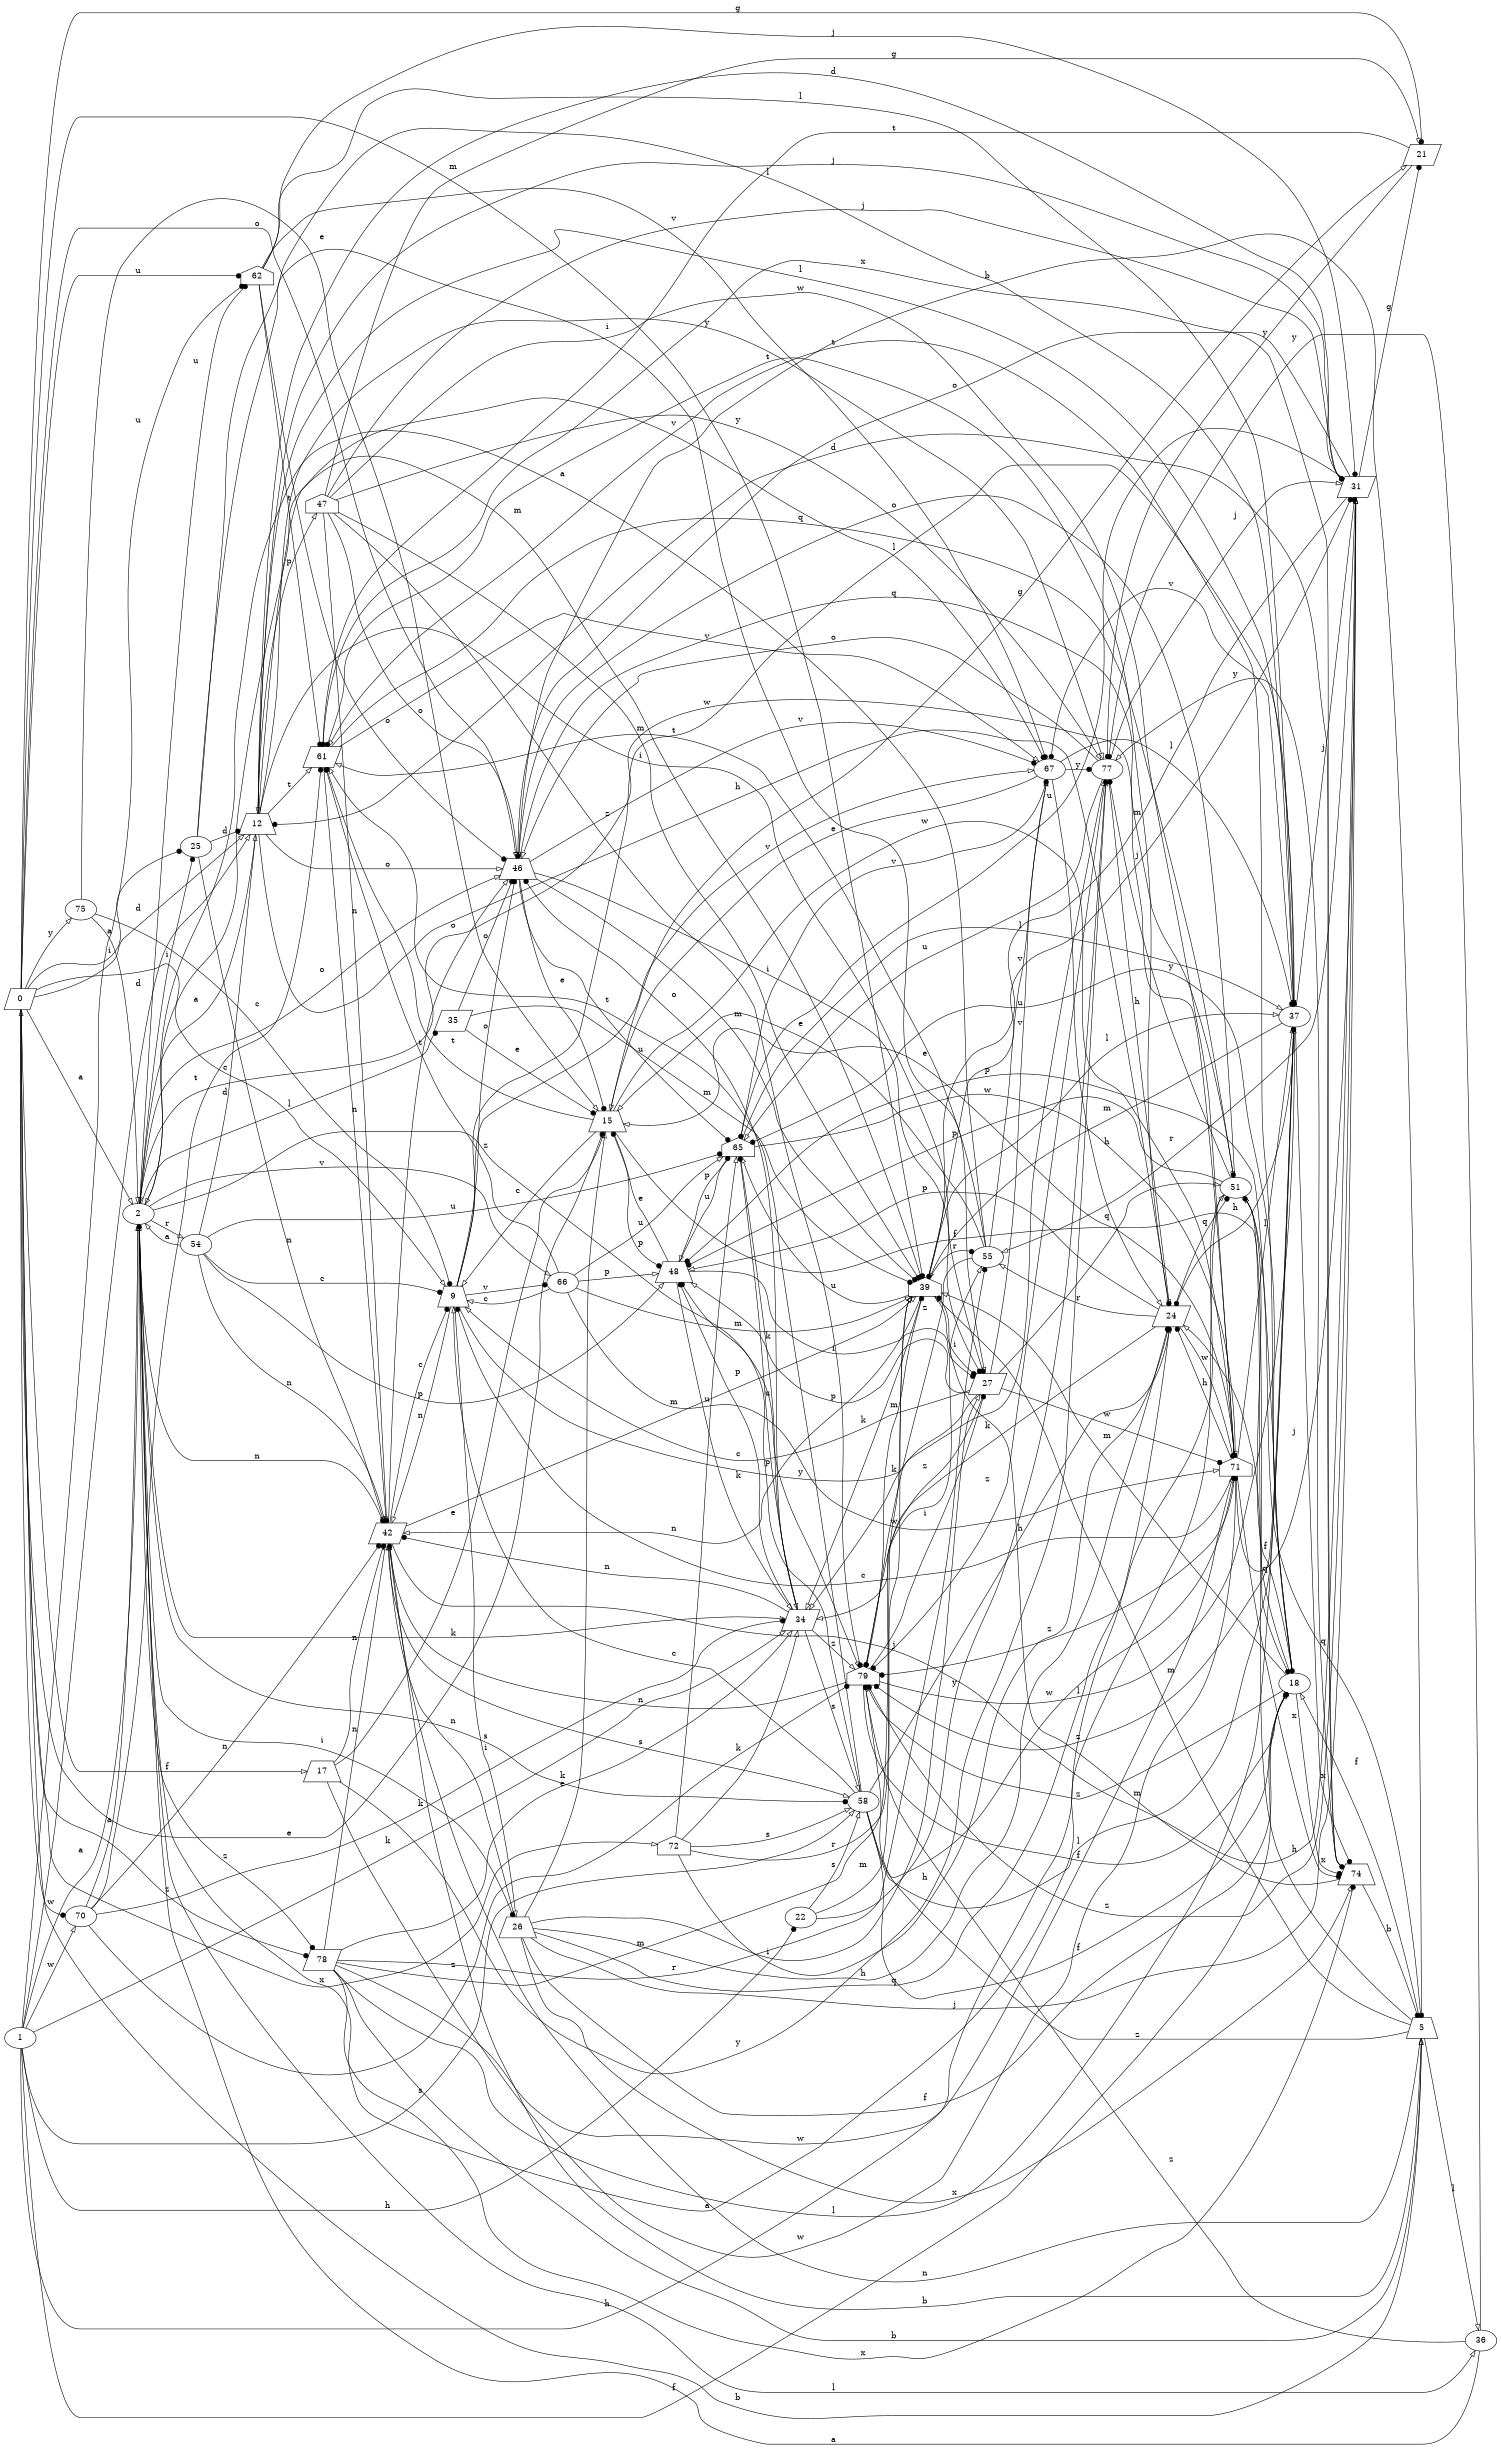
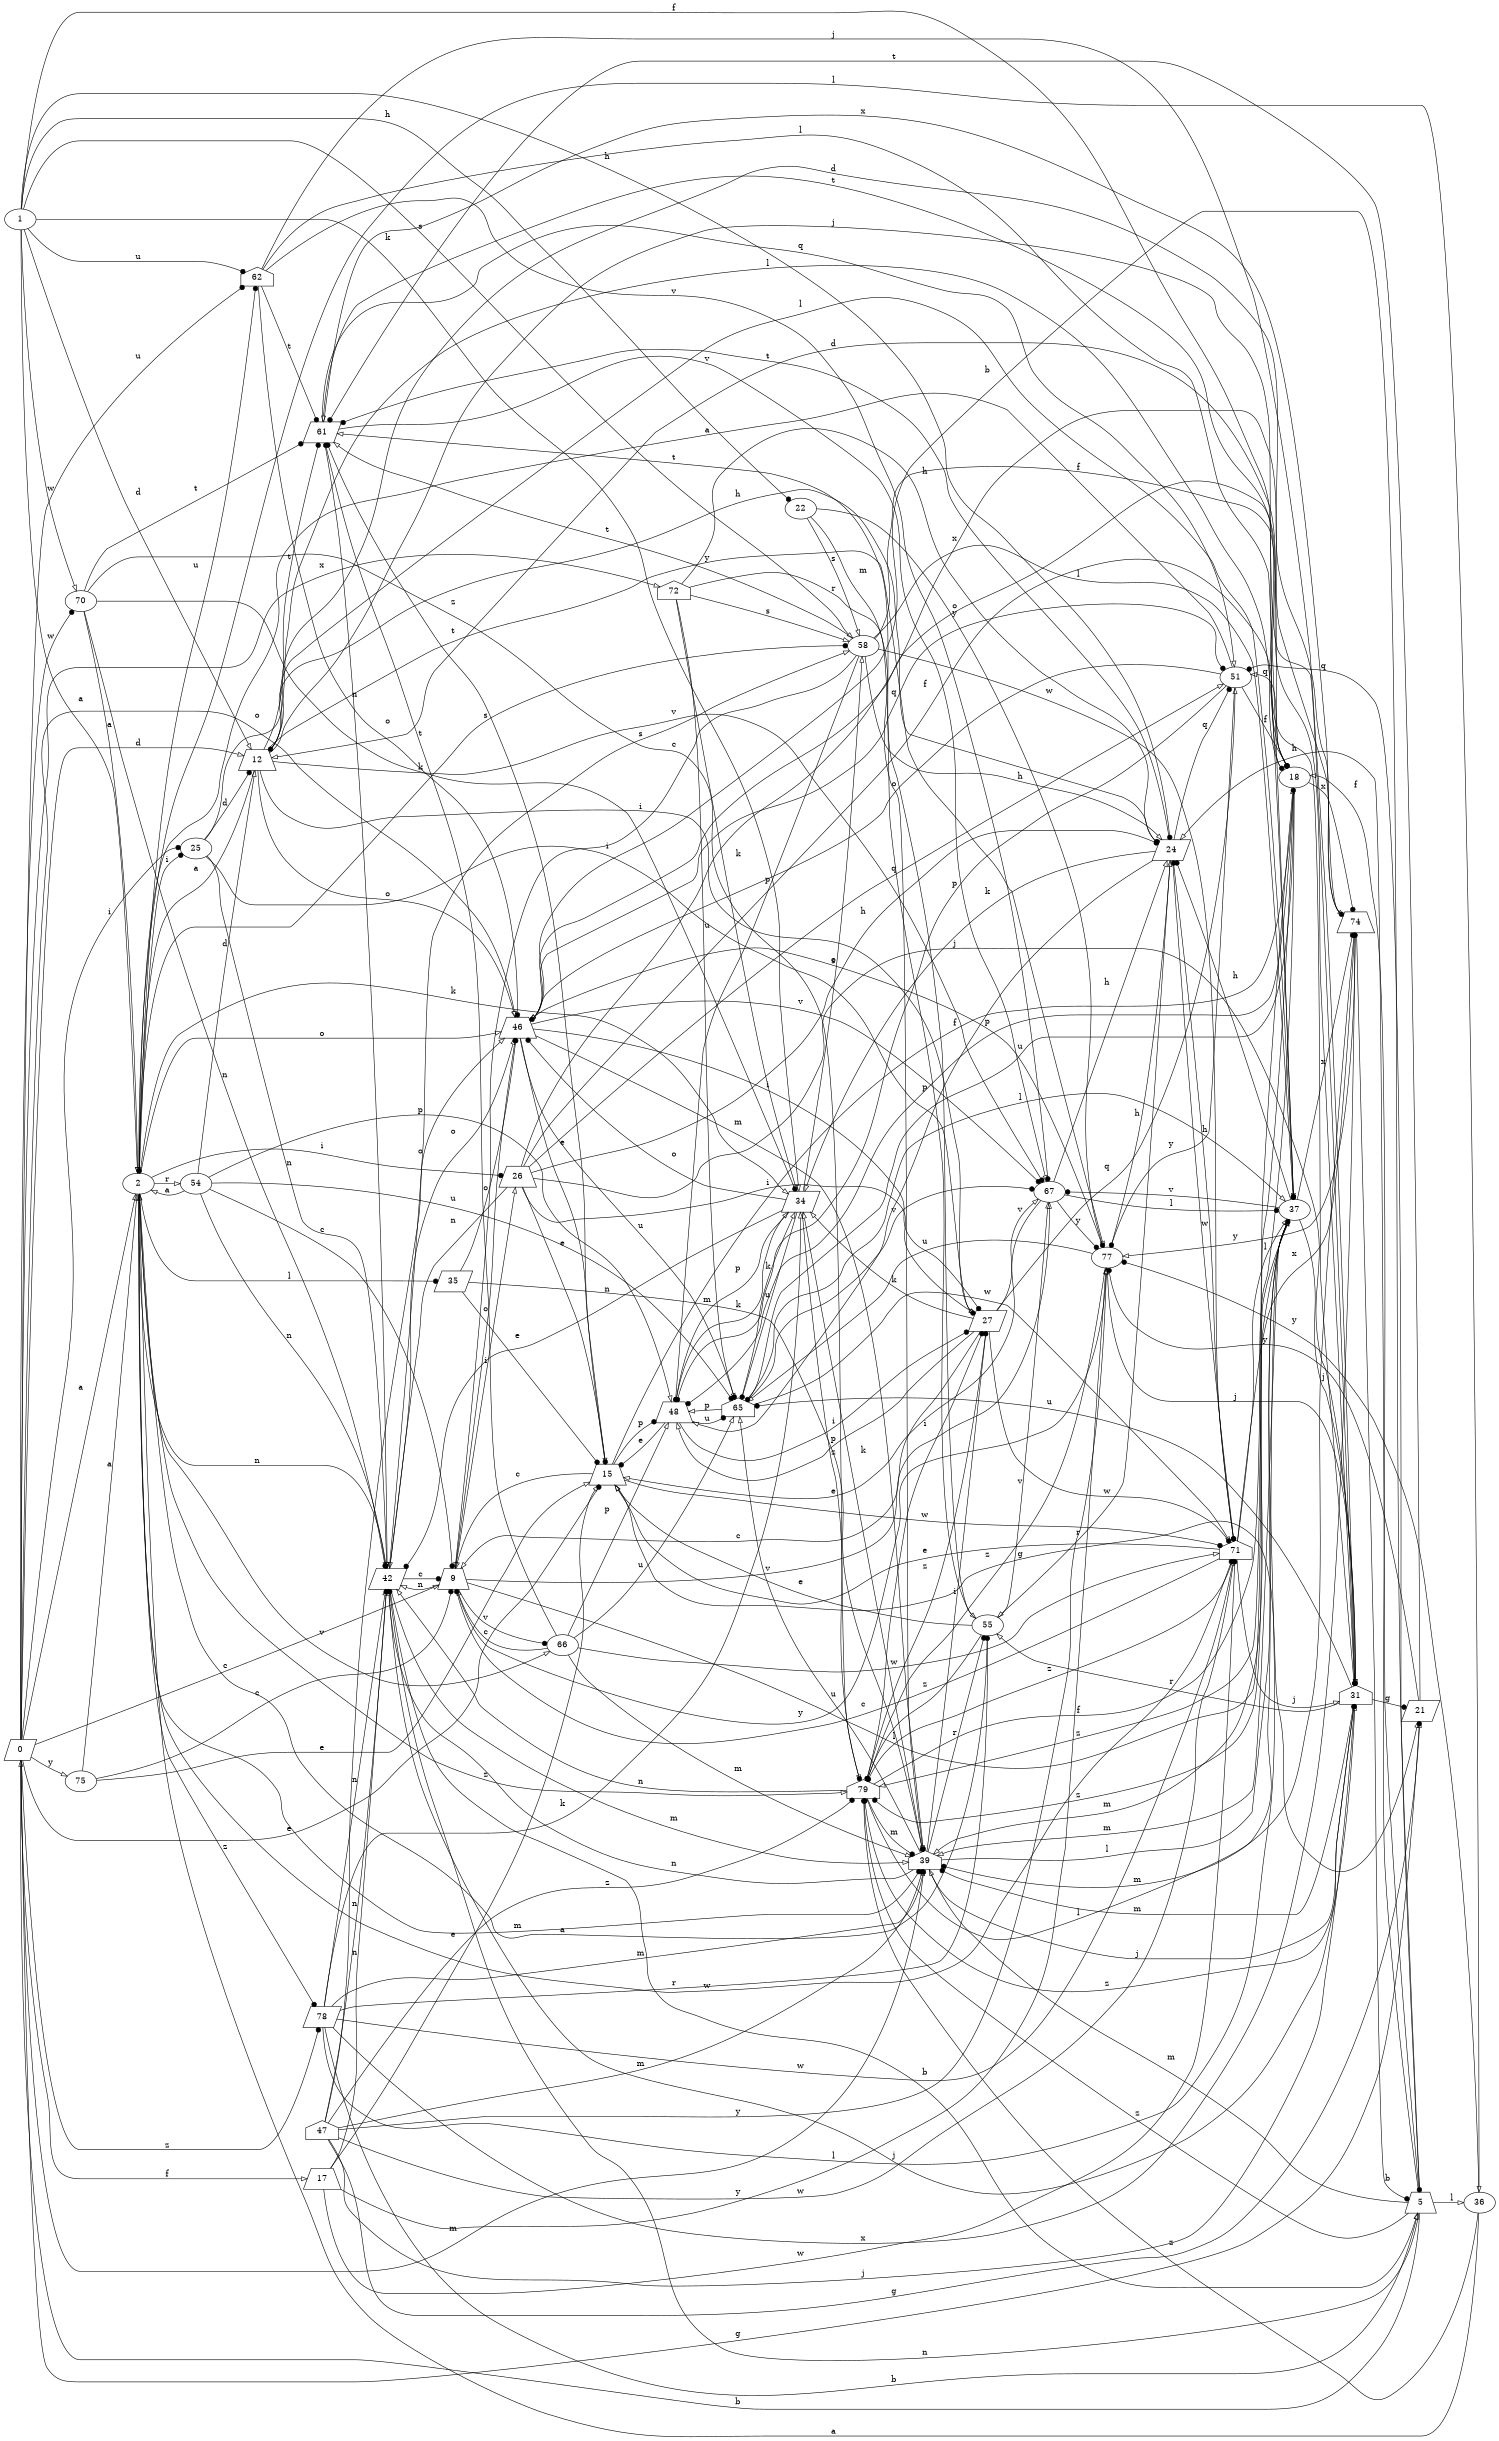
(1356, 487) -> (1356, 1696)
(285, 588) -> none
(288, 793) -> (286, 598)
